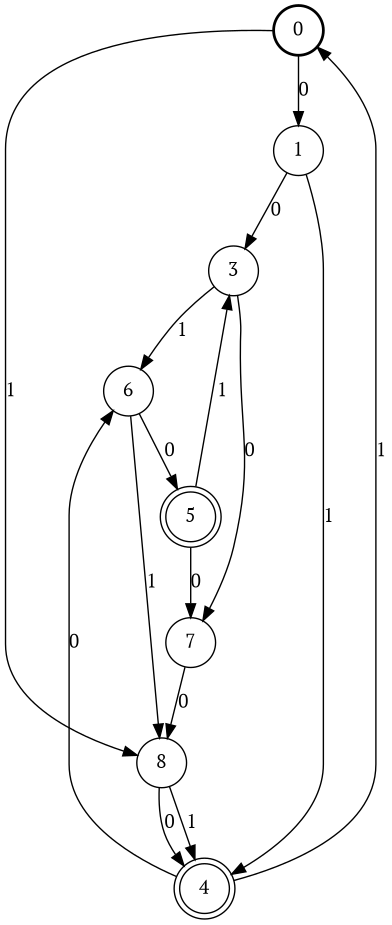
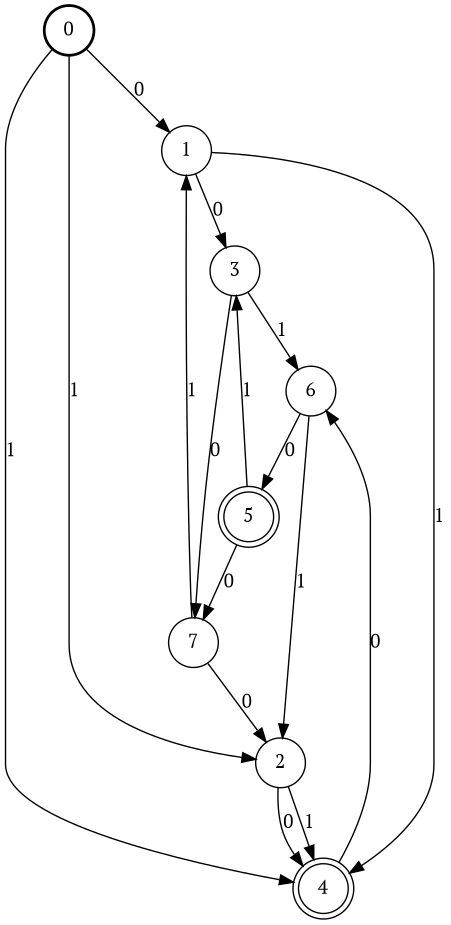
none -> (187, 404)
(376, 501) -> (6, 554)
(162, 763) -> (281, 763)
